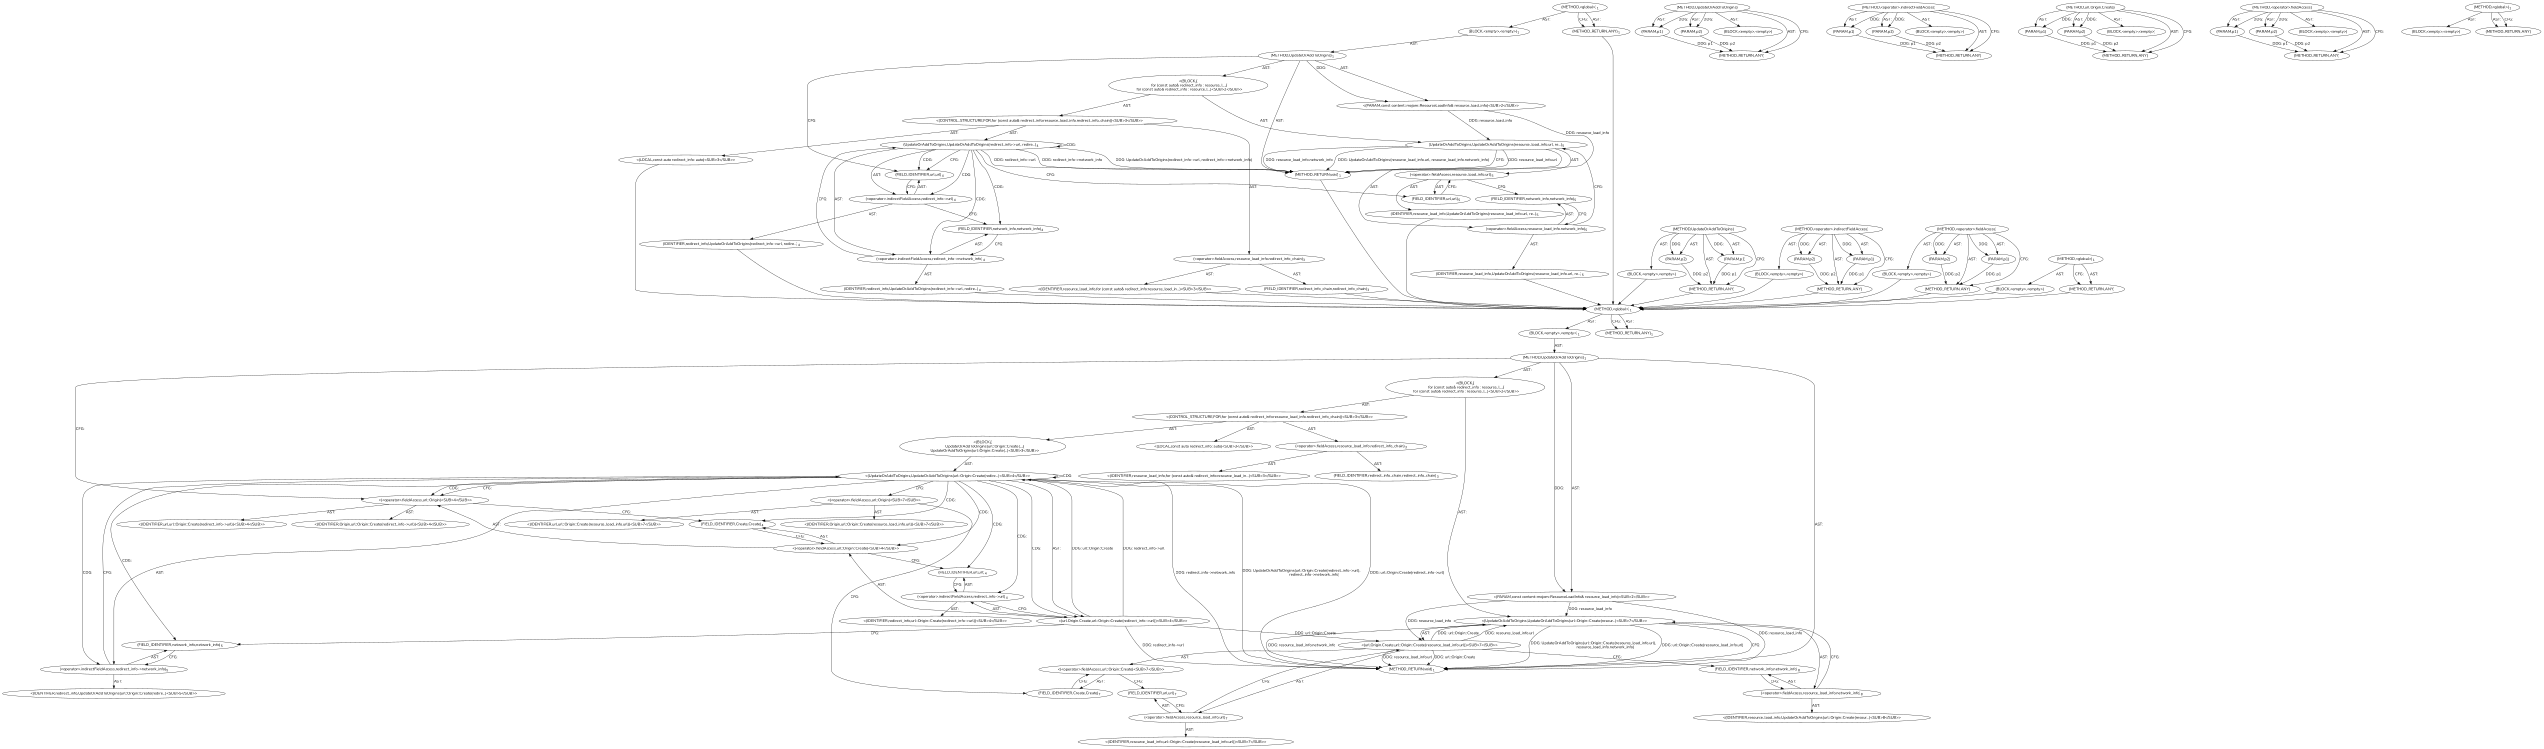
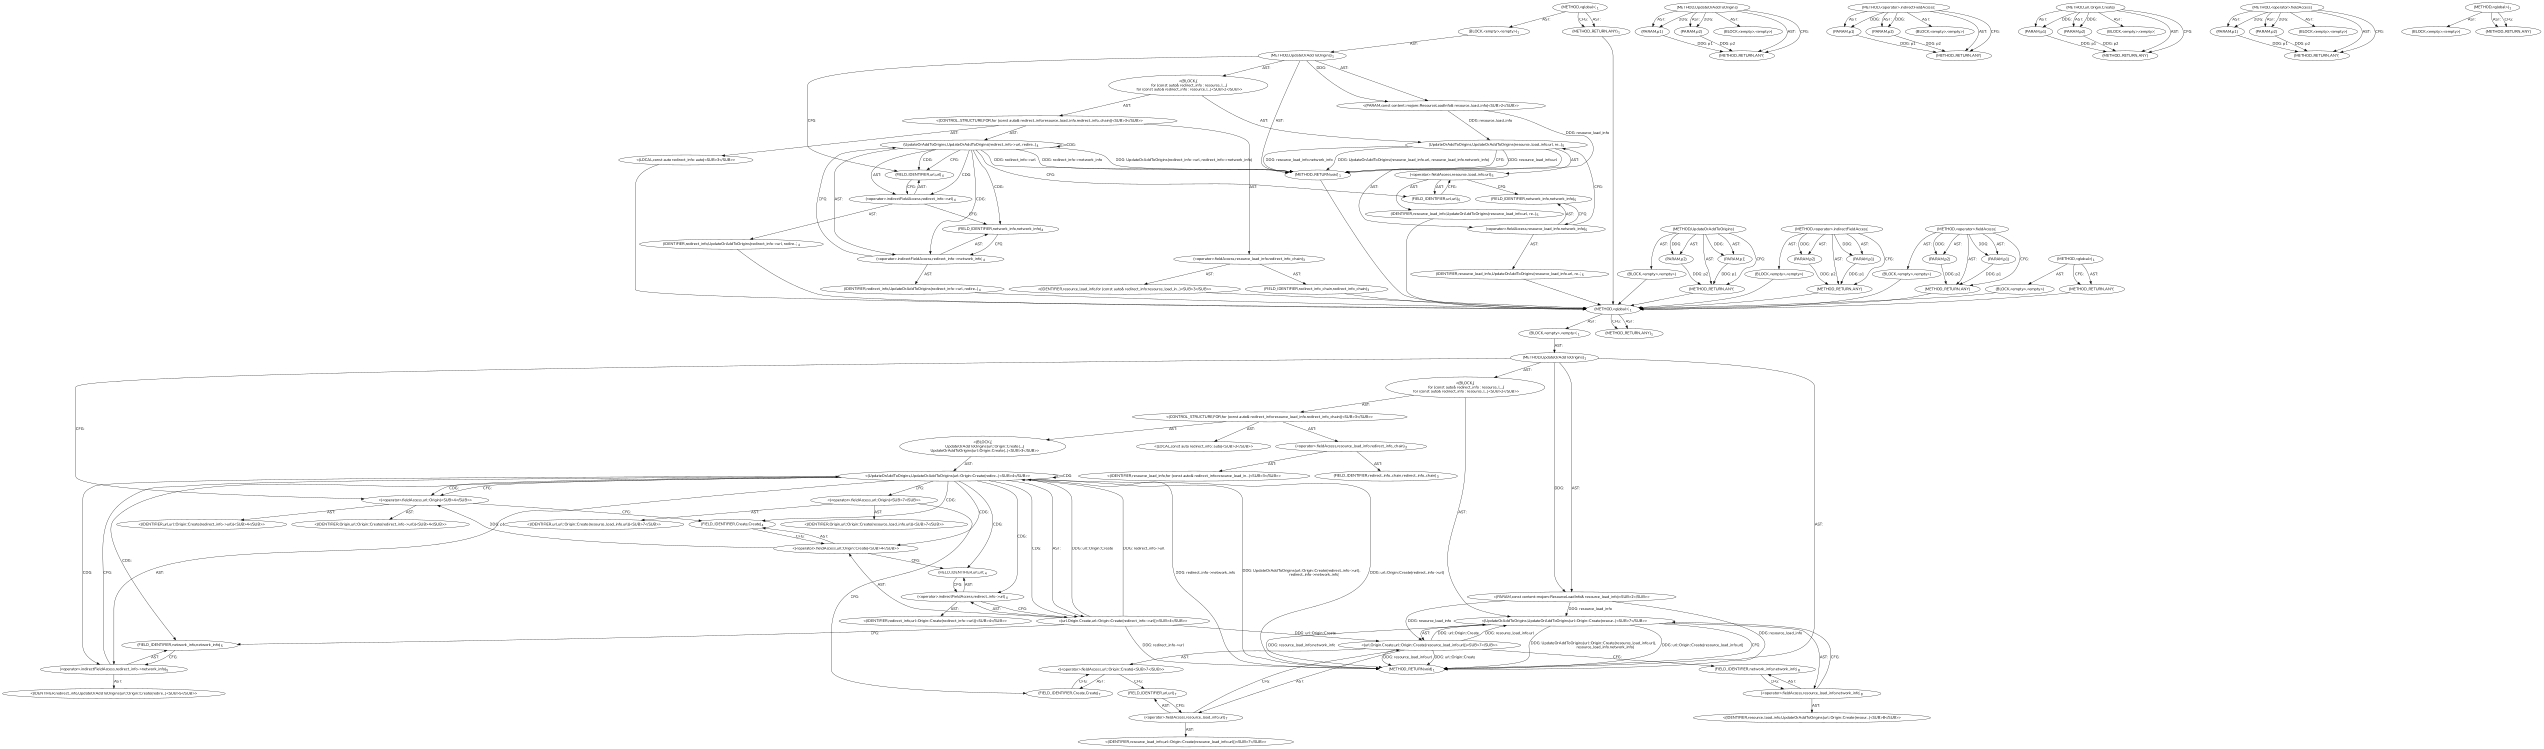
(497, 524) -> (497, 524)
